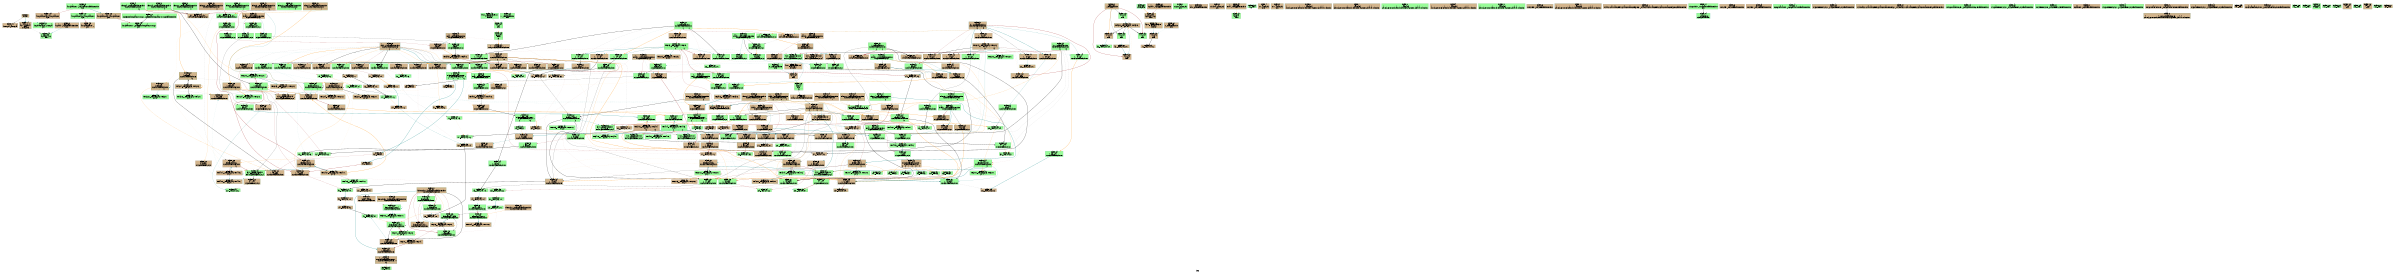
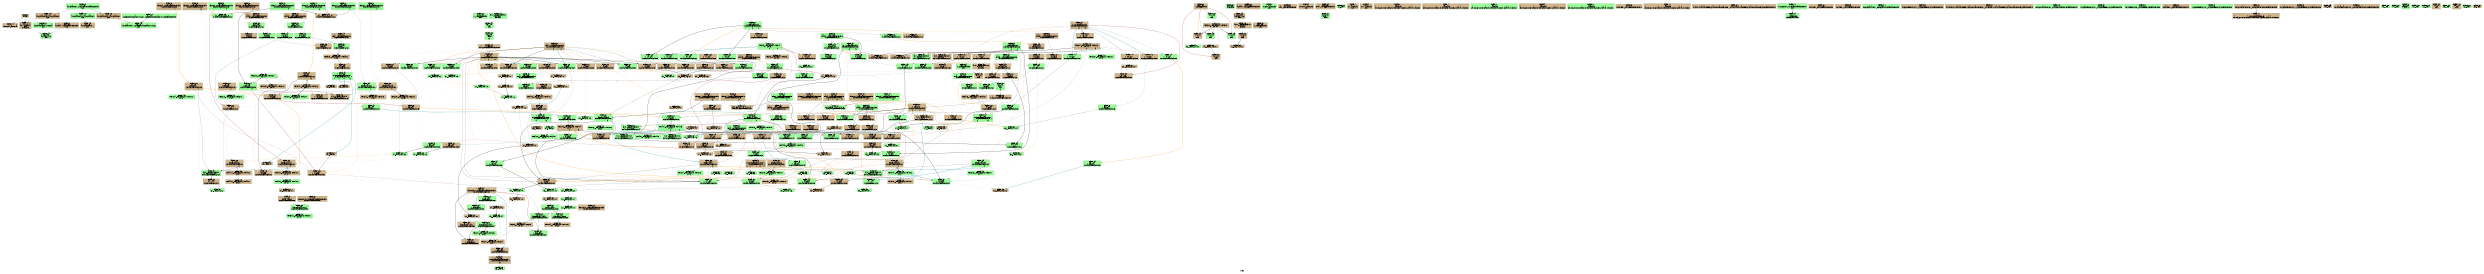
none -> (256, 16)
